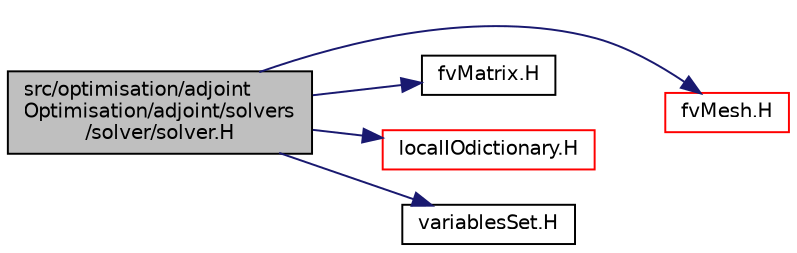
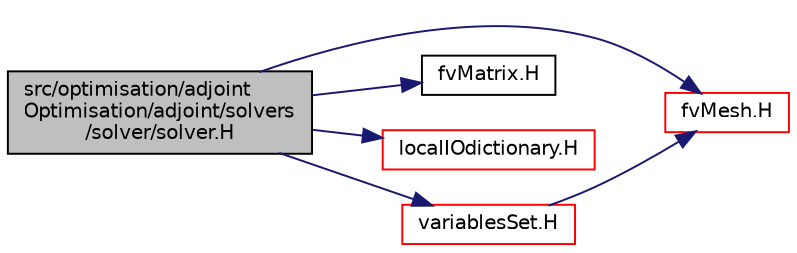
none -> (615, 177)
(489, 224) -> (489, 224)
